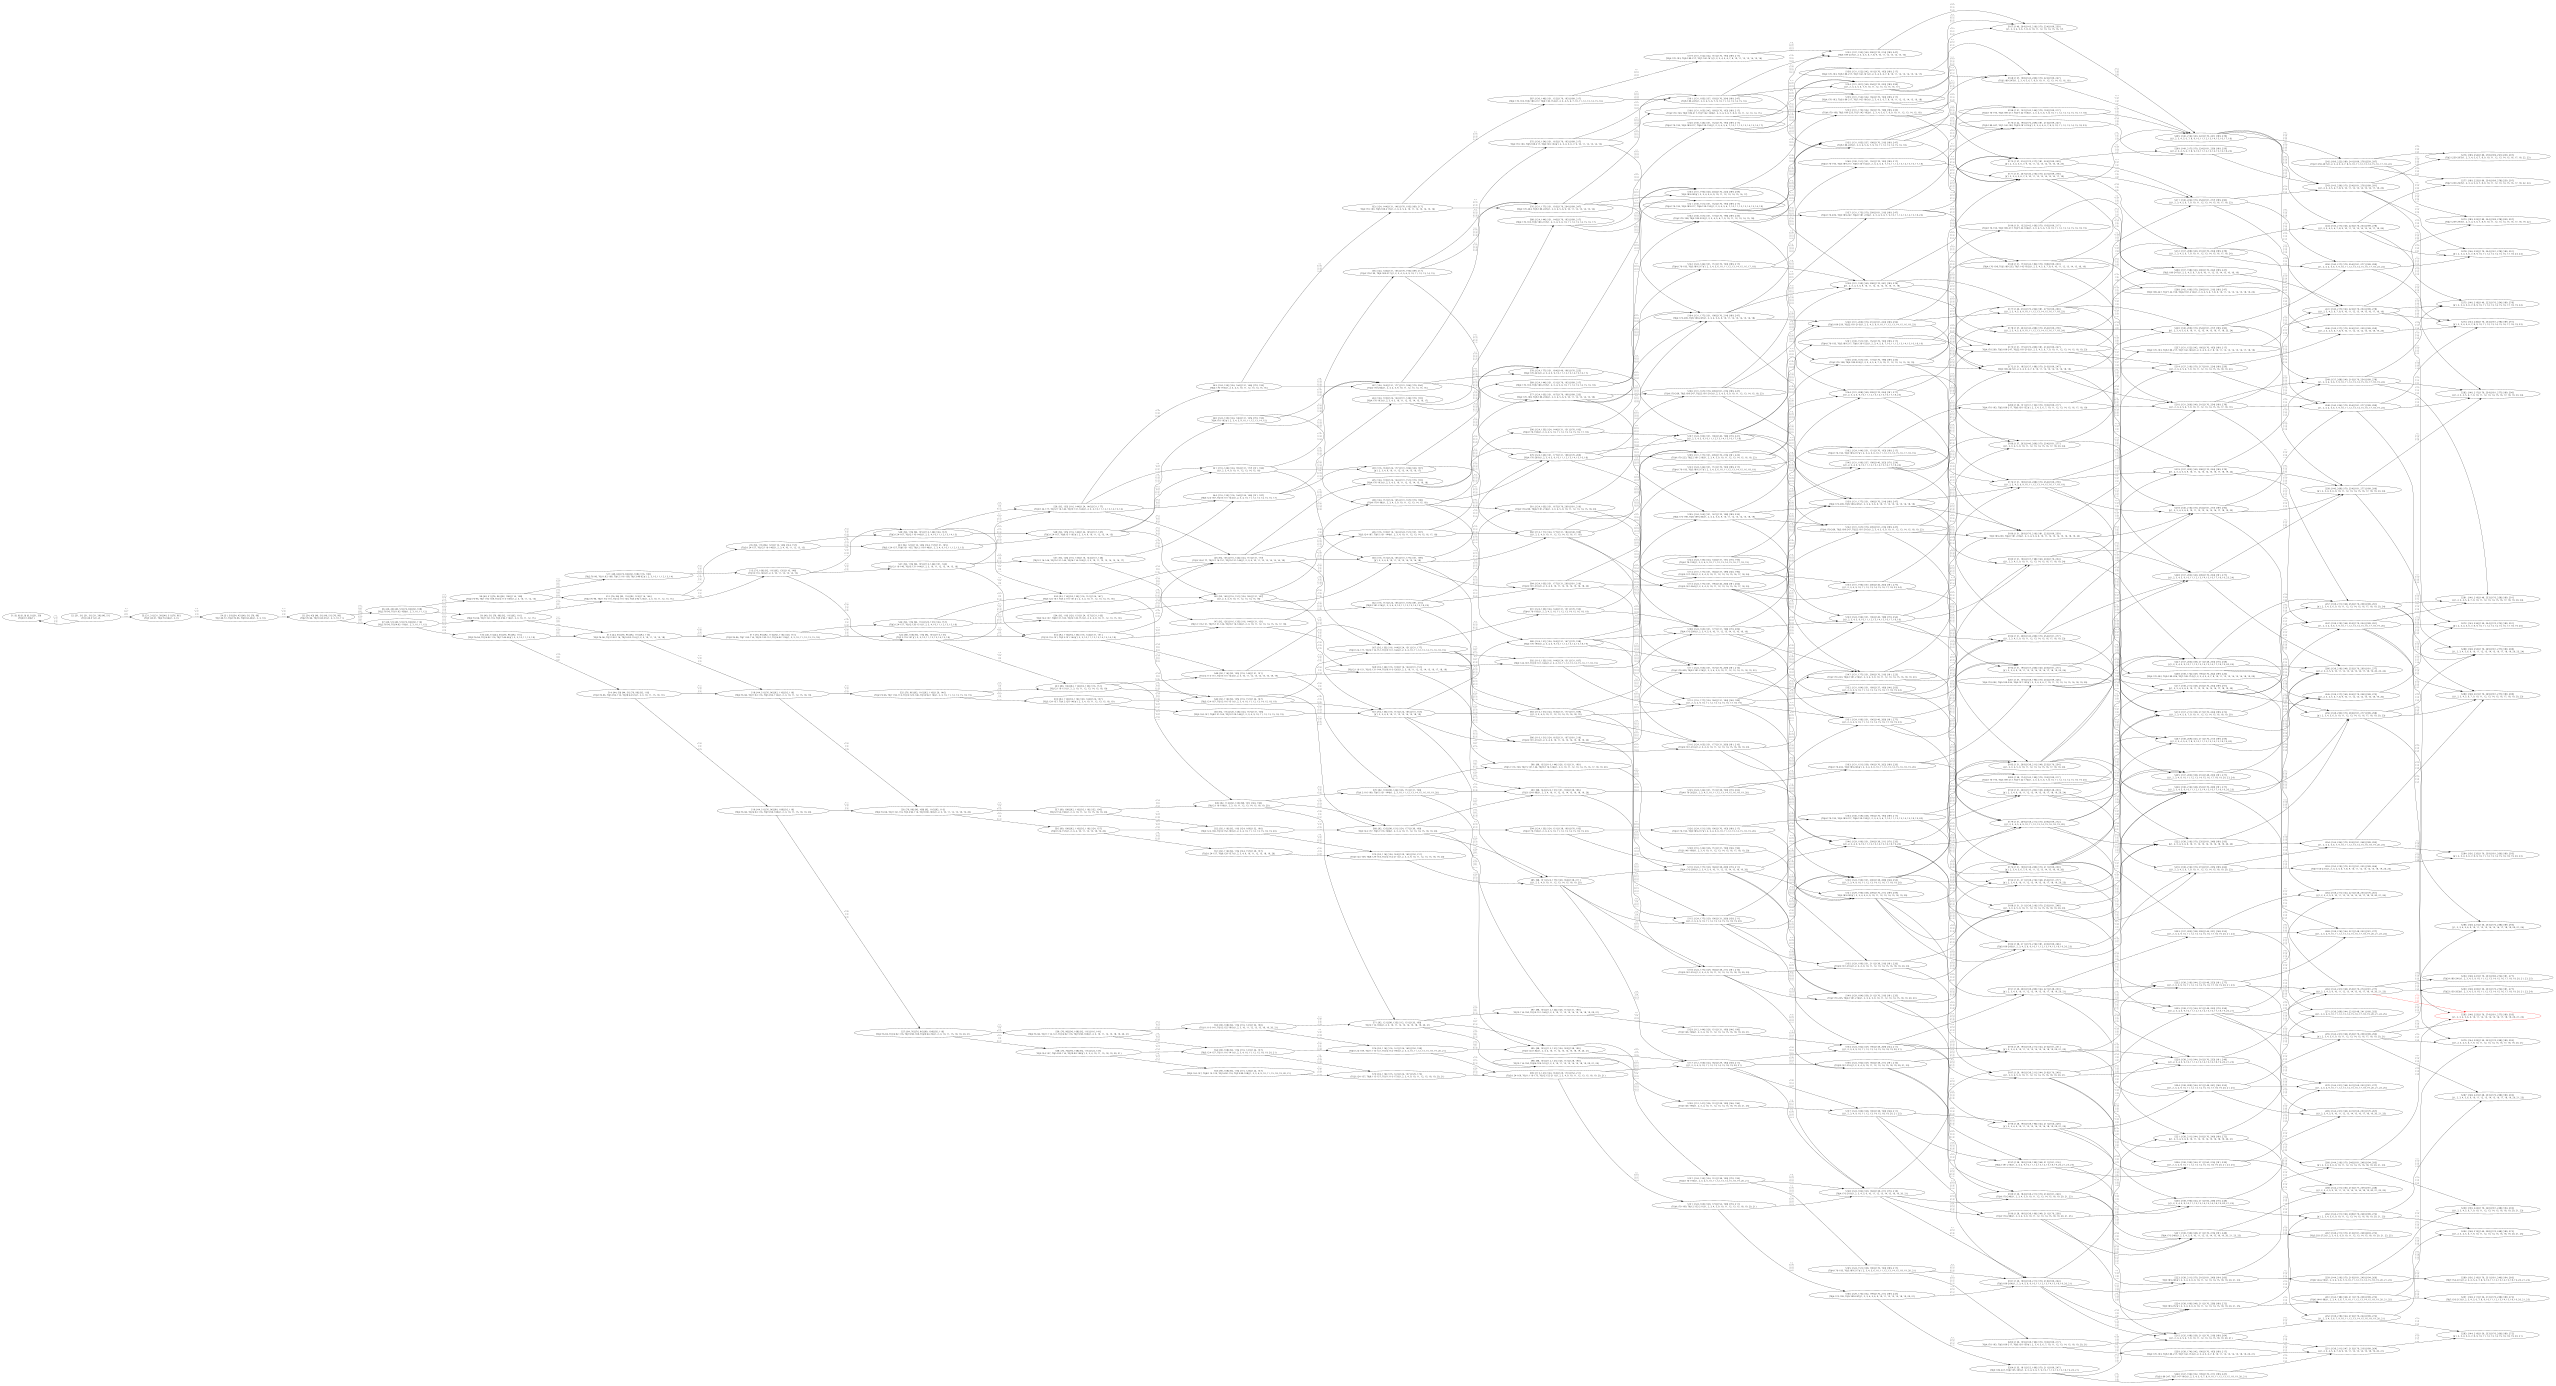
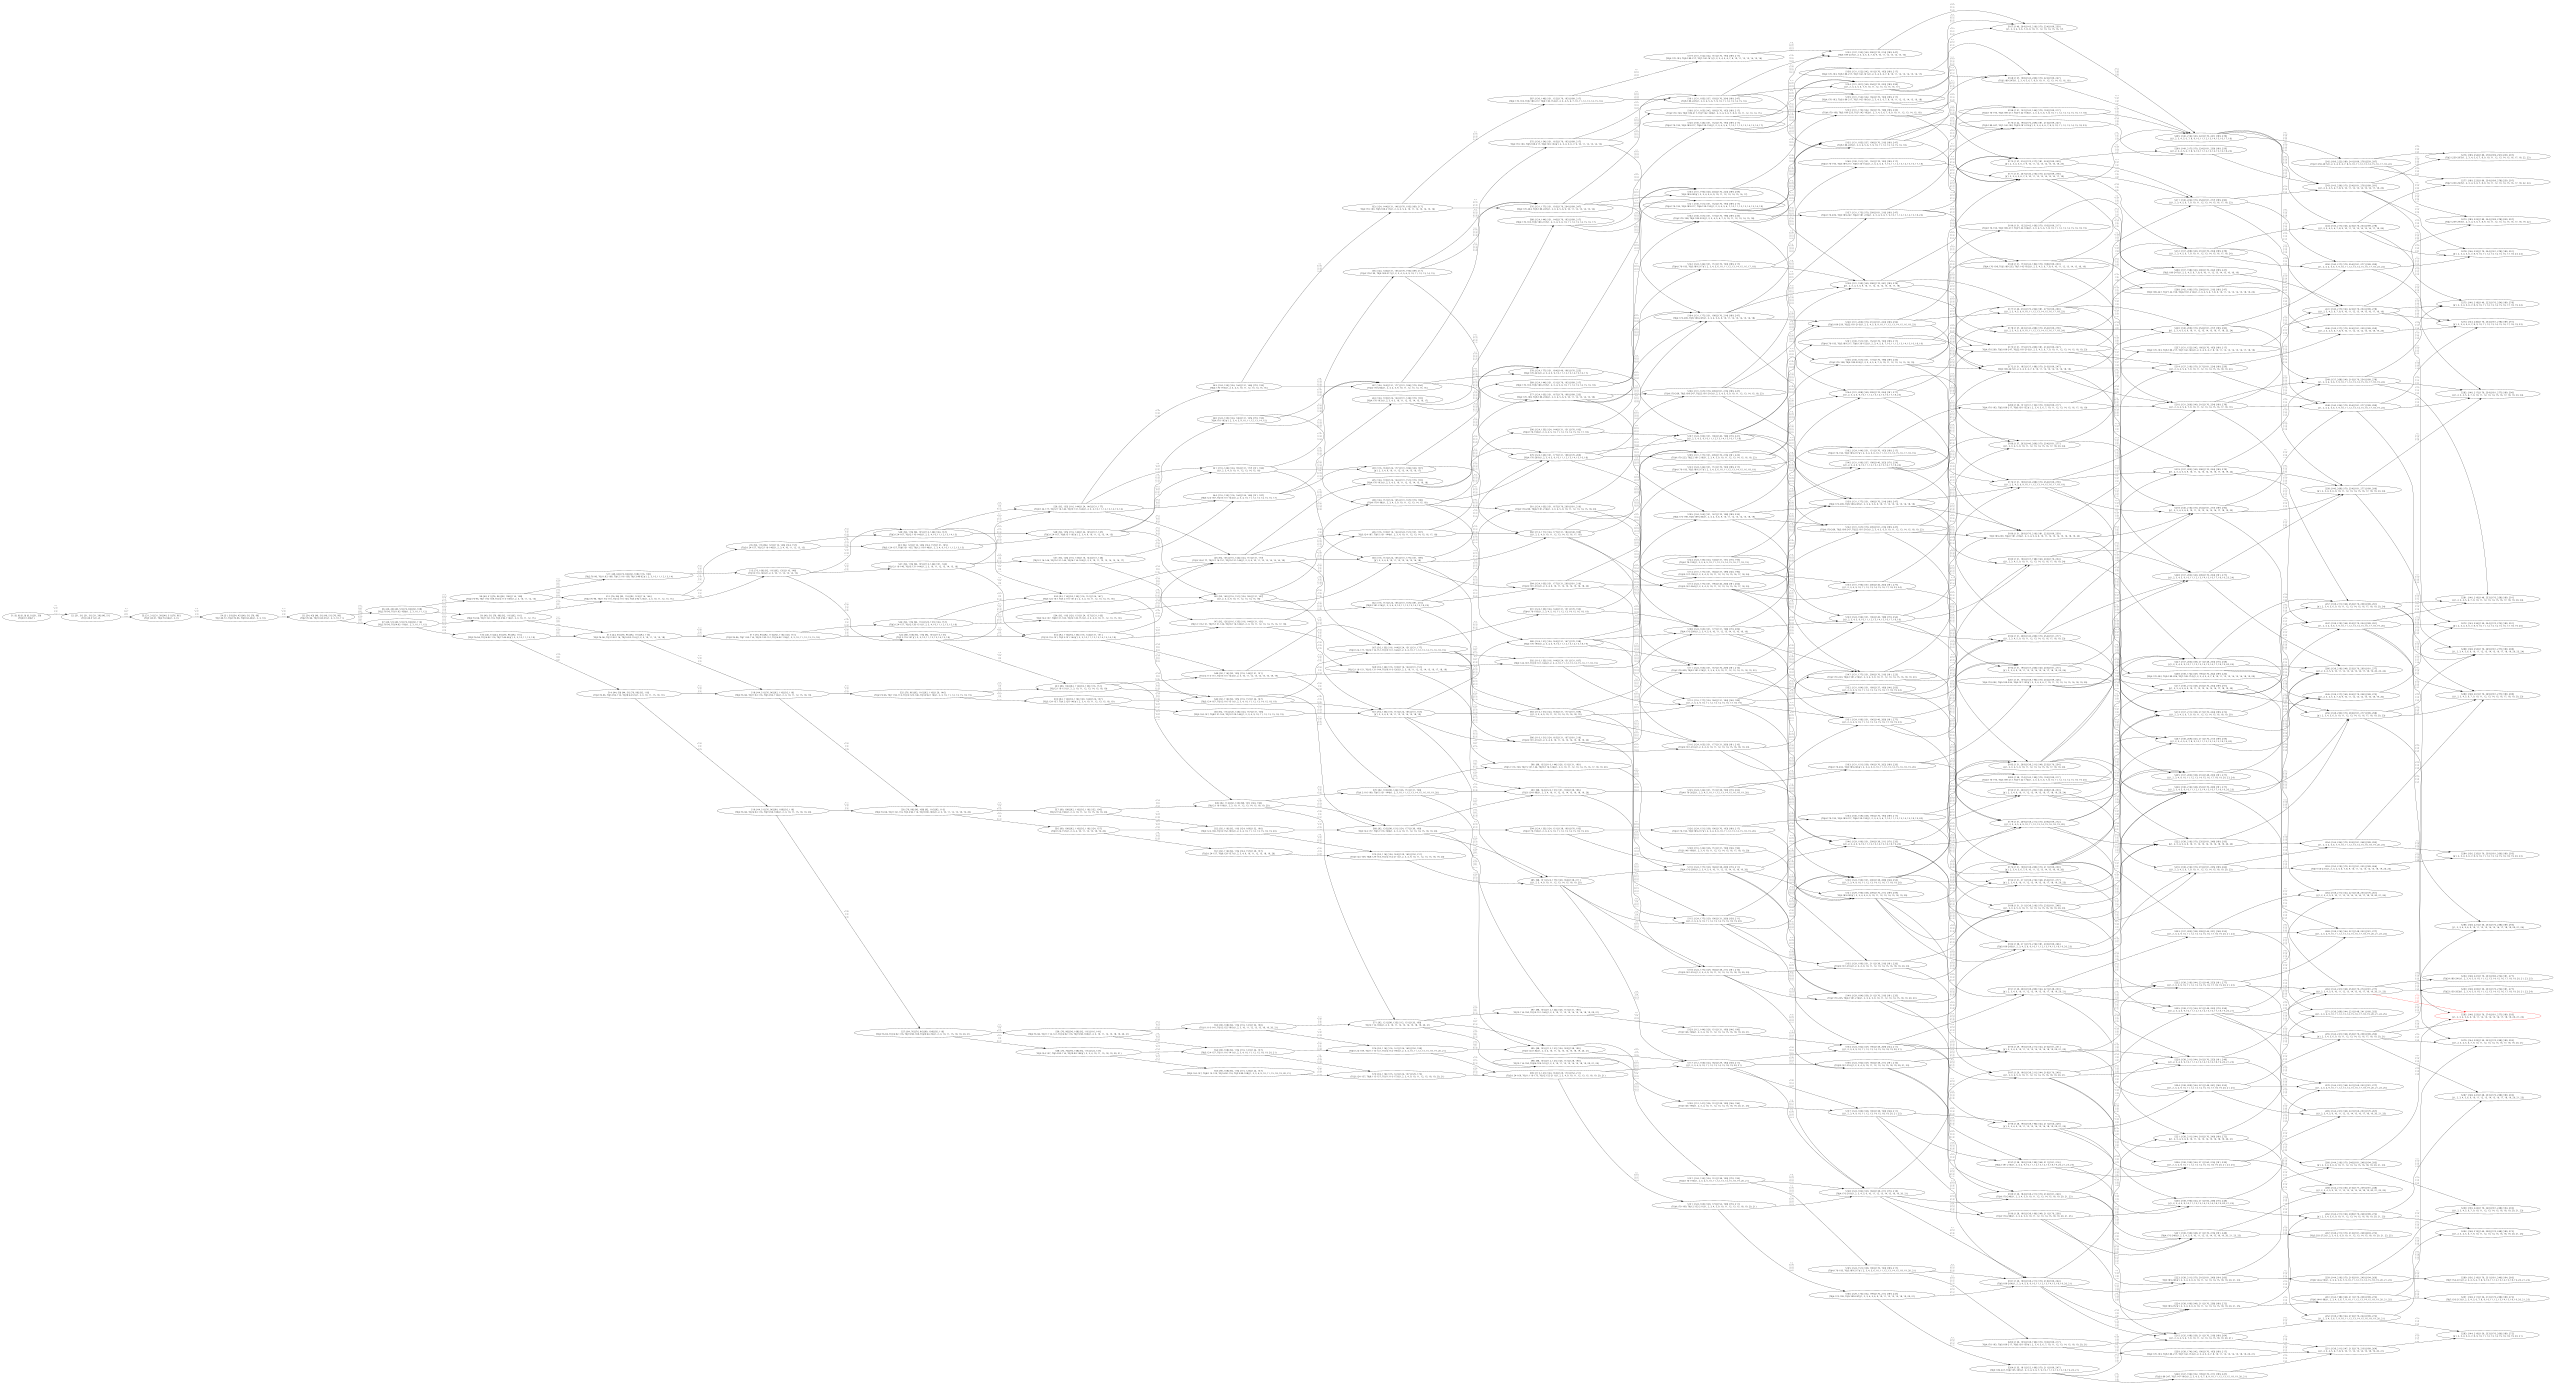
(60, 624) -> (56, 614)
